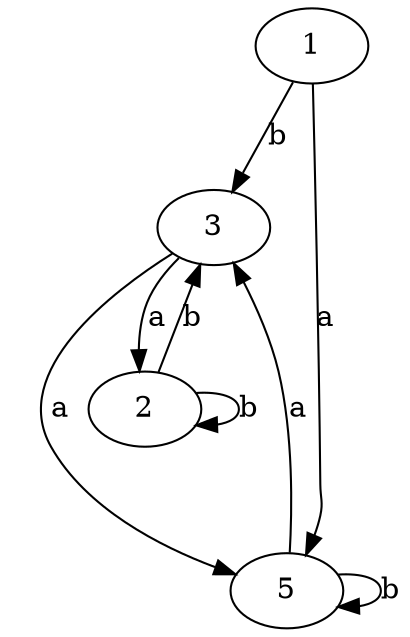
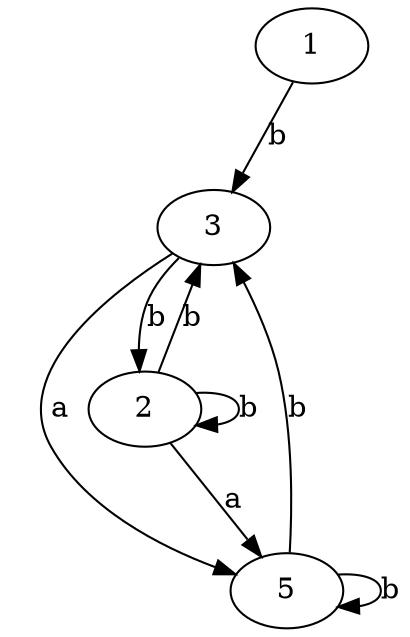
(318, 310) -> (209, 491)
(157, 318) -> (157, 318)
(298, 409) -> (298, 409)
